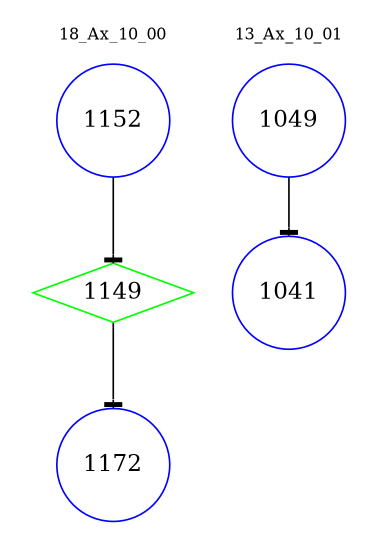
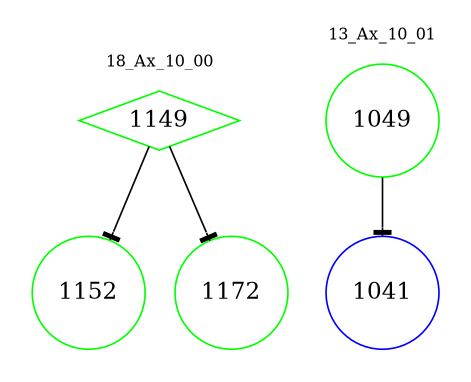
(113, 121) -> (89, 293)
(289, 121) -> (383, 121)
(113, 216) -> (131, 189)
(113, 465) -> (231, 293)
